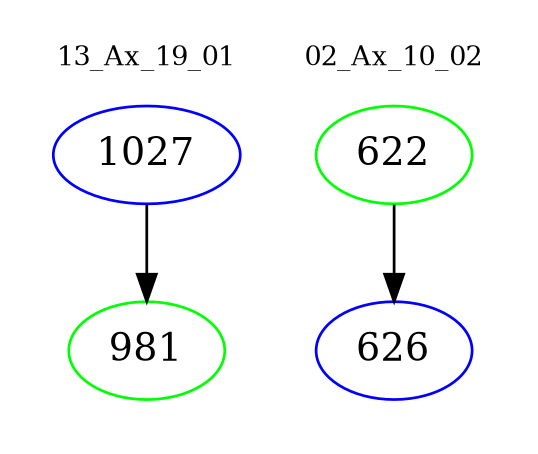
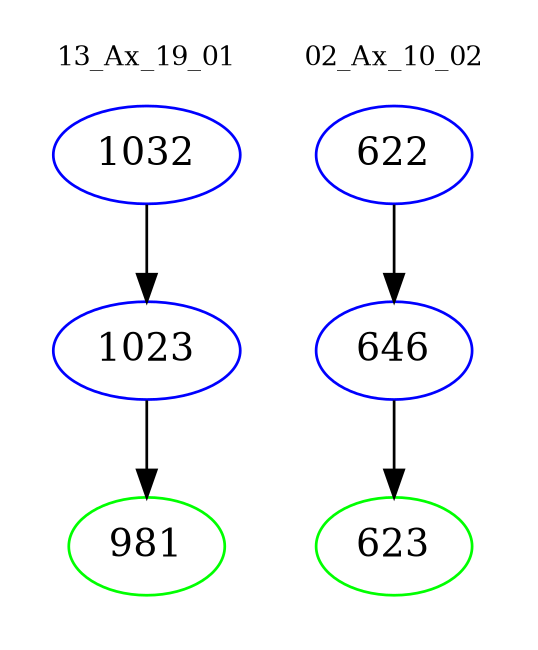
none -> (147, 155)
(147, 155) -> (147, 351)
(394, 155) -> (394, 155)
(394, 351) -> (394, 351)
none -> (394, 546)
